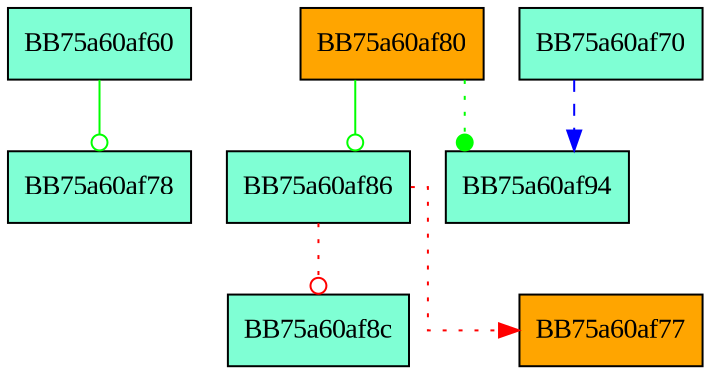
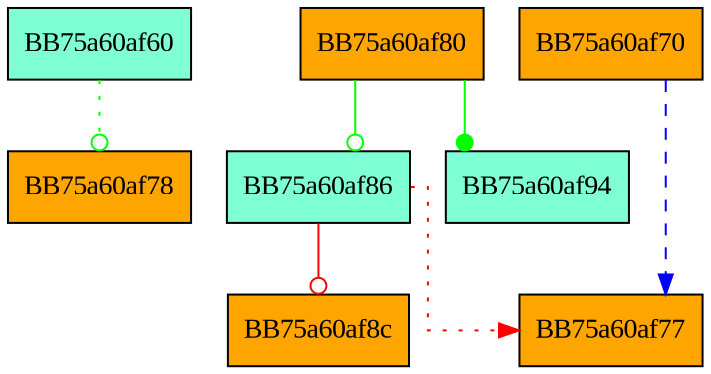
(611, 44) -> (611, 44)
(574, 105) -> (666, 177)
(100, 107) -> (100, 107)
(465, 107) -> (465, 107)
(100, 187) -> (100, 187)
(318, 251) -> (318, 251)
(318, 330) -> (318, 330)
